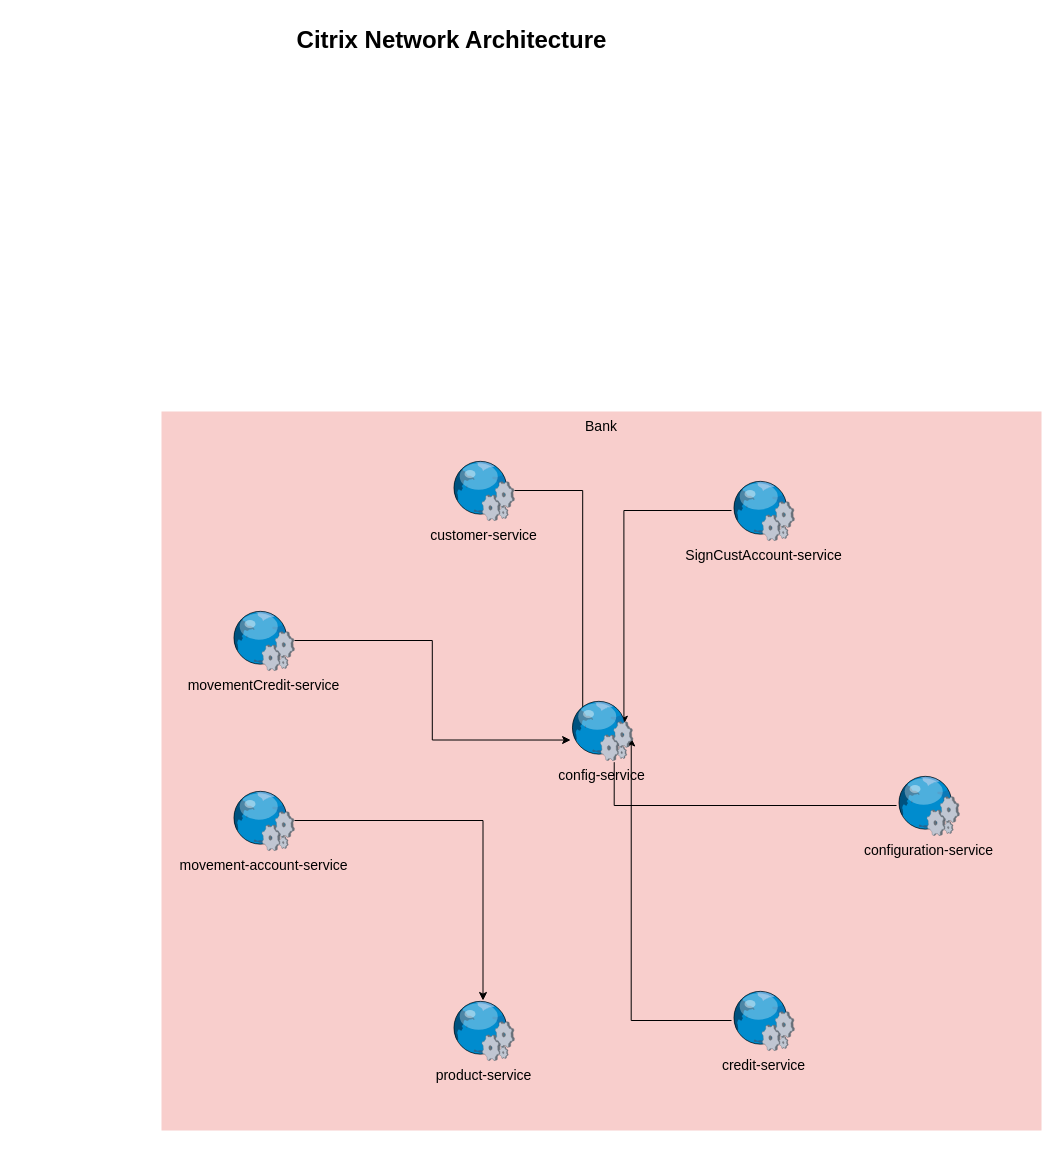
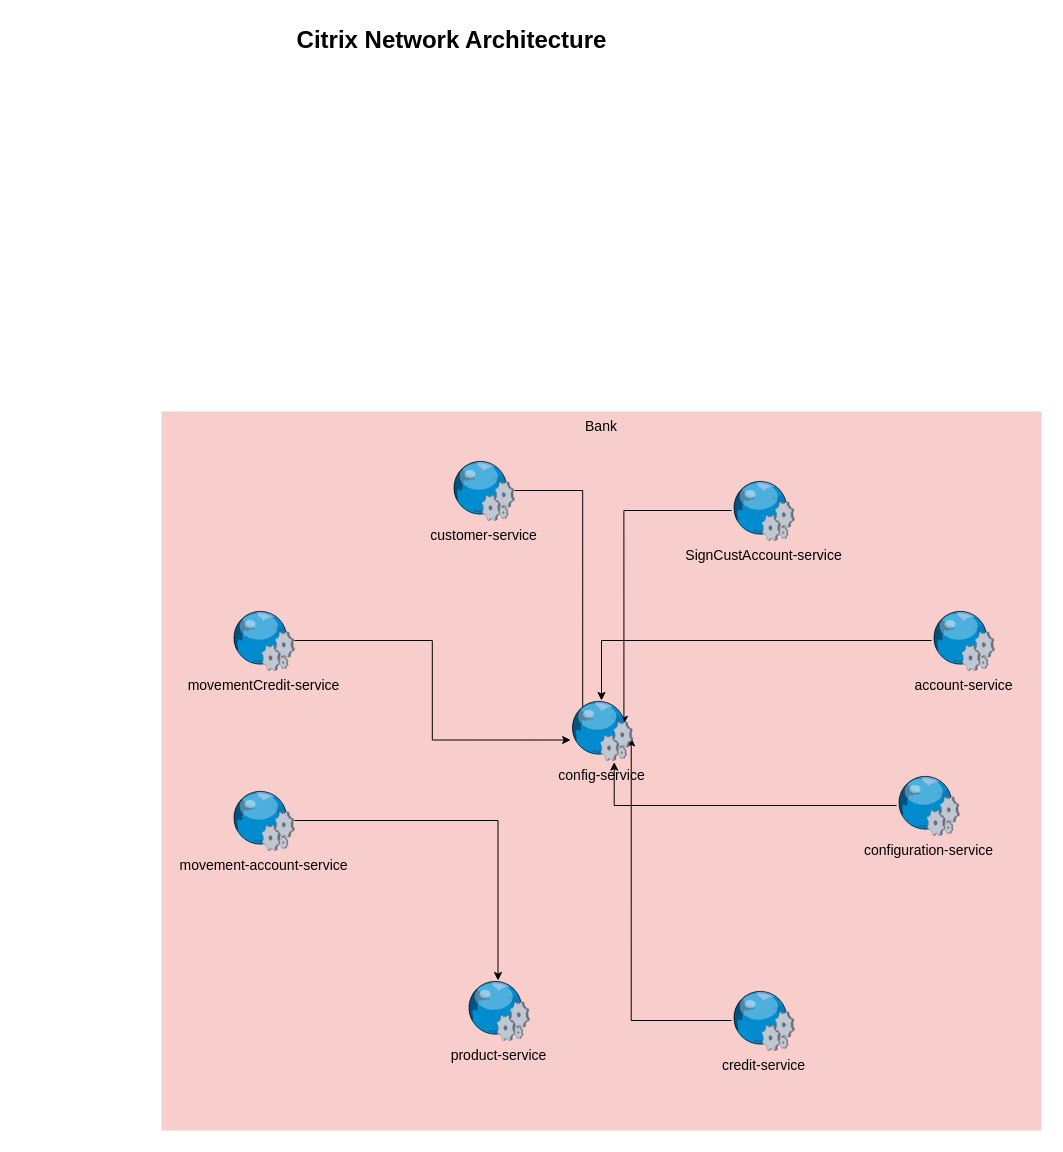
none -> (741, 641)
none -> (963, 641)
(614, 767) -> (614, 770)
(483, 1031) -> (498, 1011)
